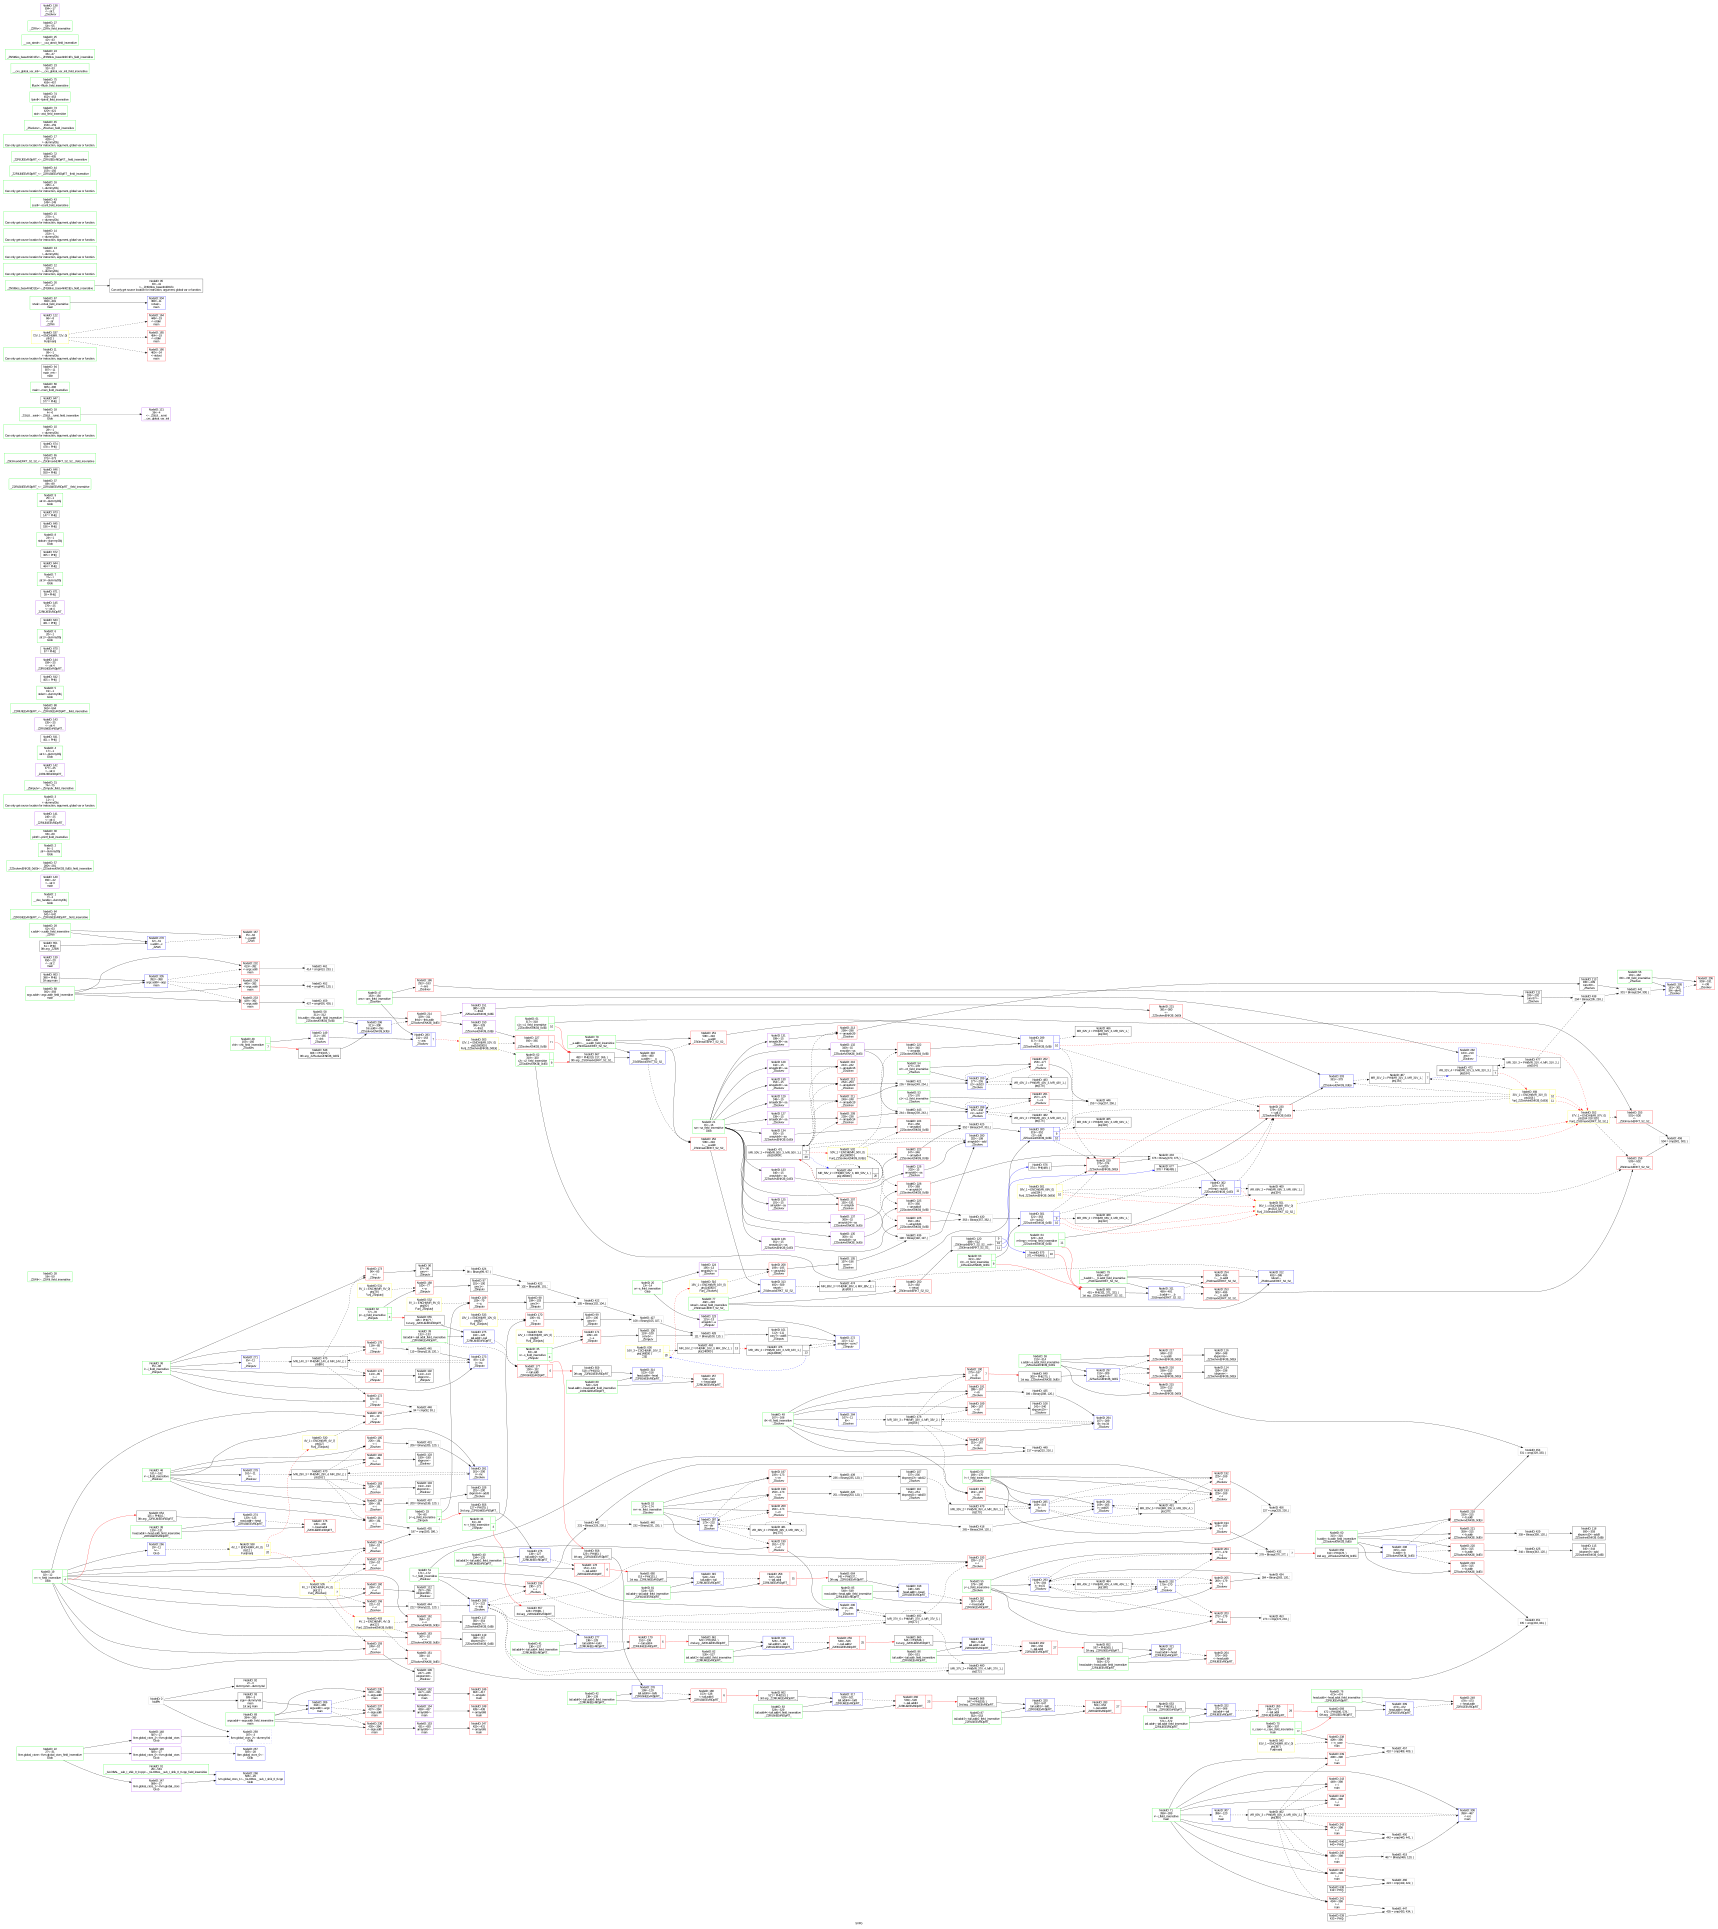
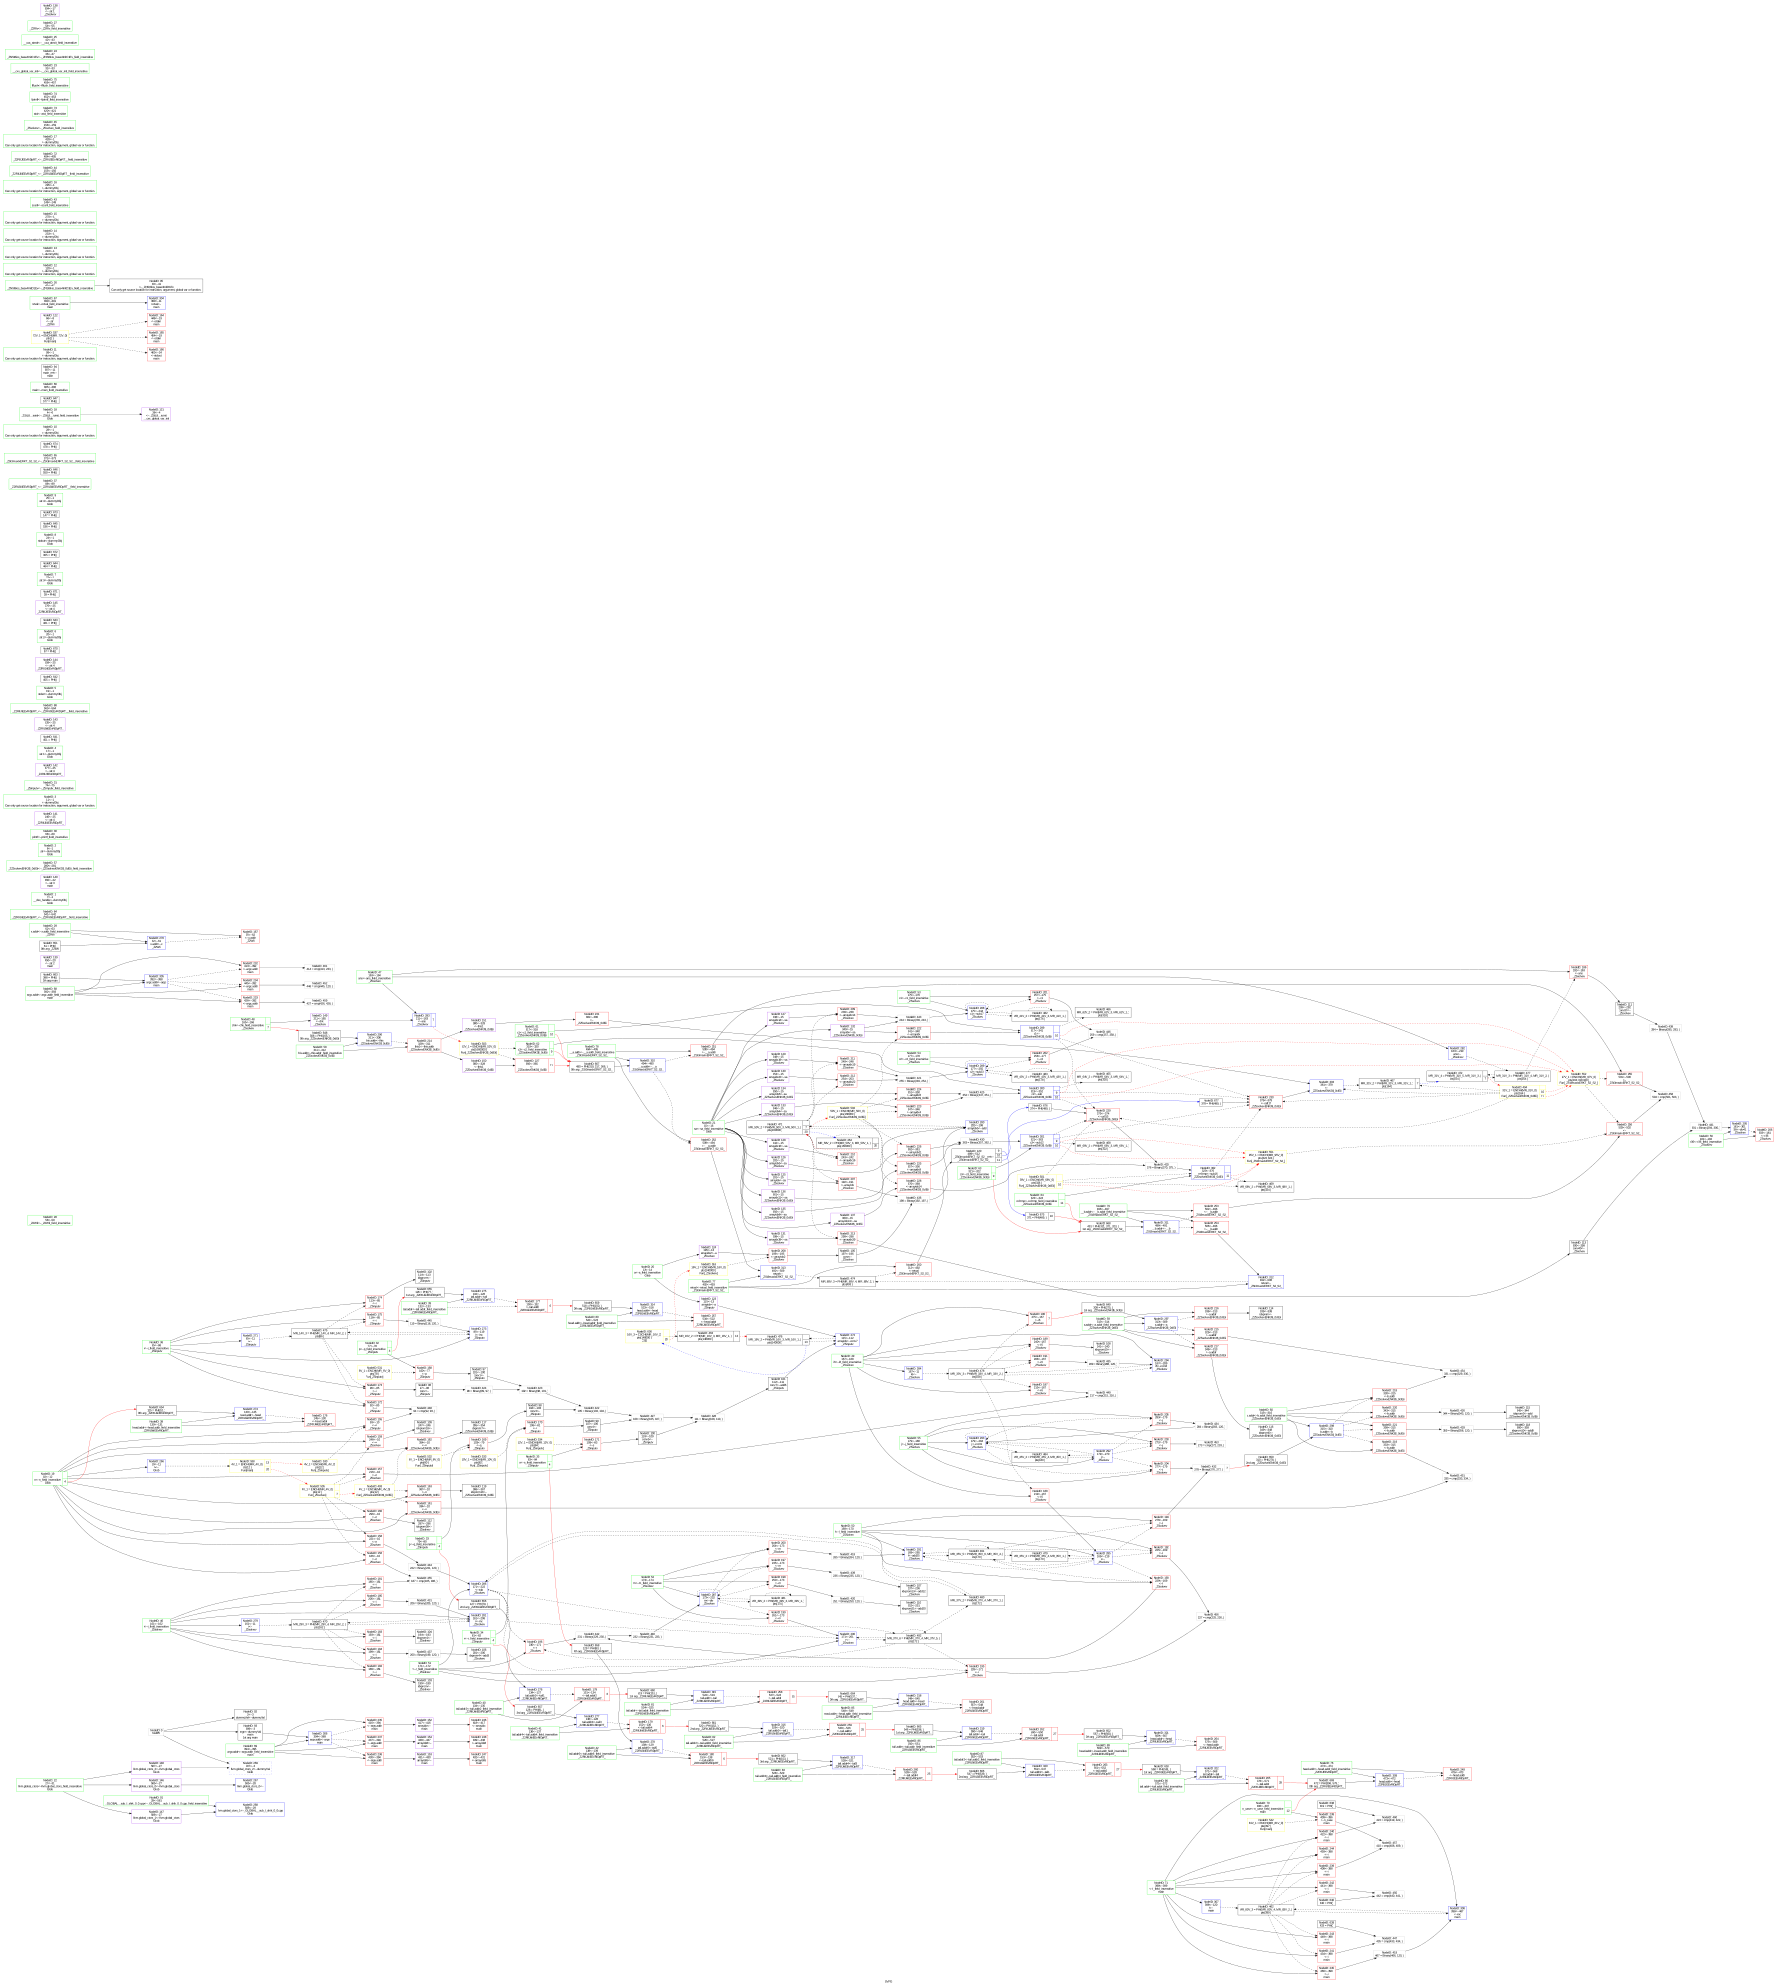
(1560, 1032) -> (1550, 1026)
(943, 1487) -> (1007, 1555)
